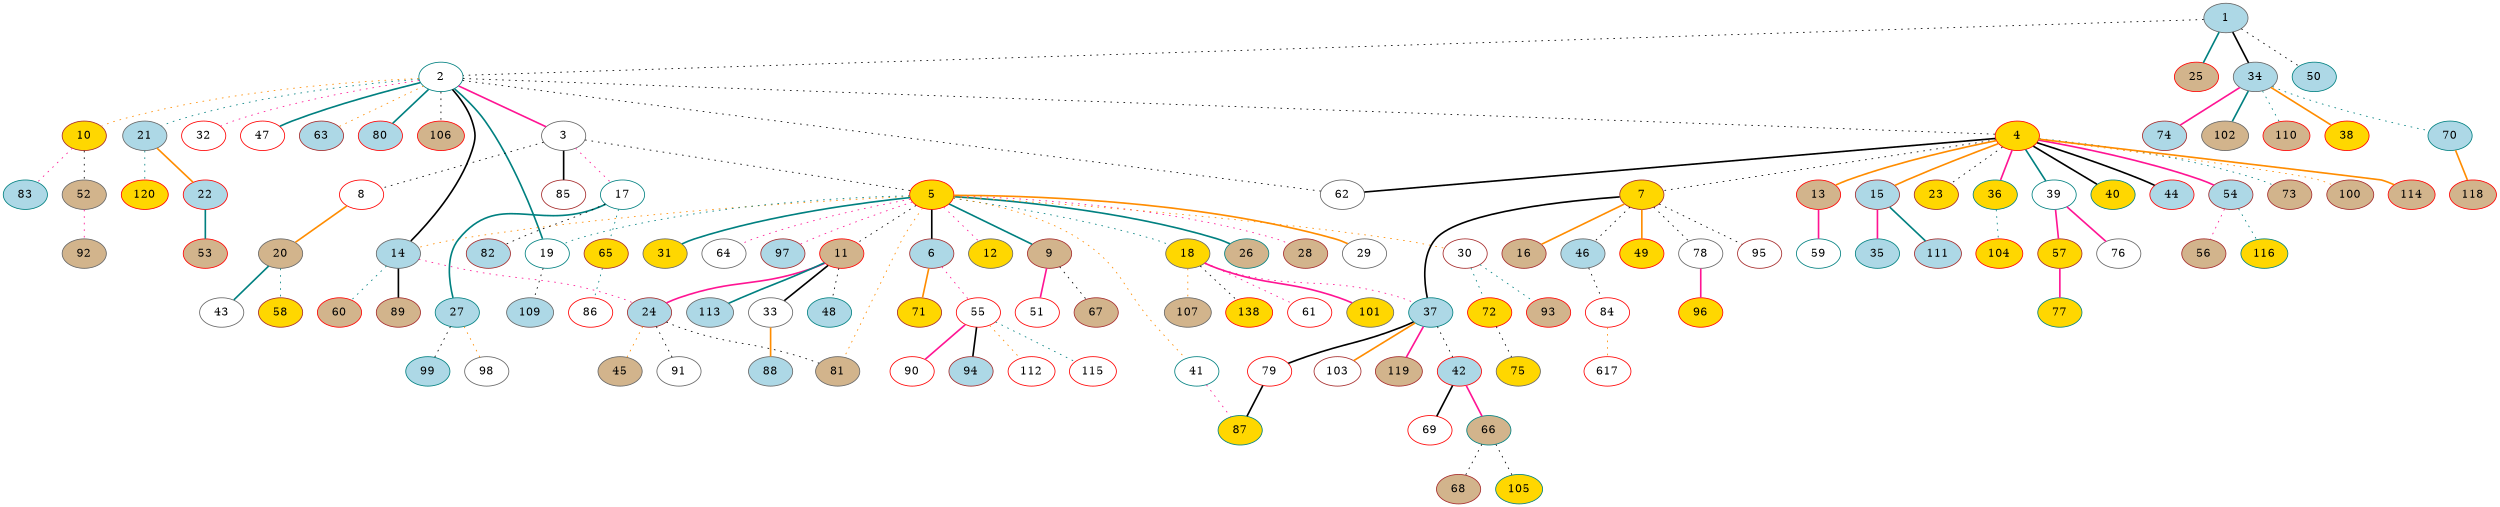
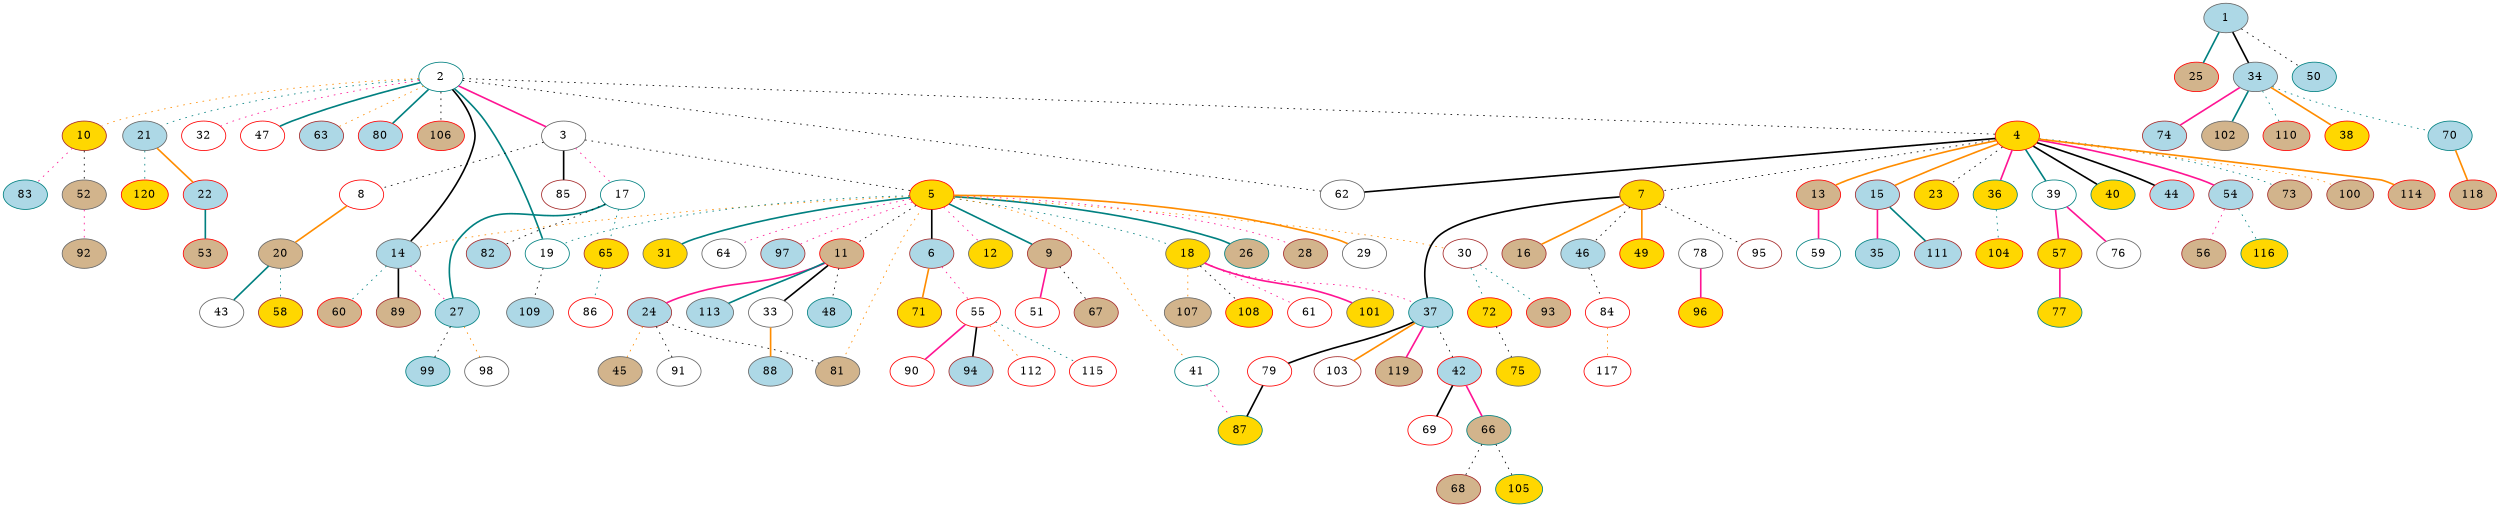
(1333, 47) -> none
(1671, 224) -> none
(526, 279) -> (428, 283)
(1249, 312) -> (1249, 312)
(1607, 371) -> (1607, 371)
